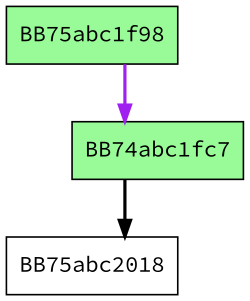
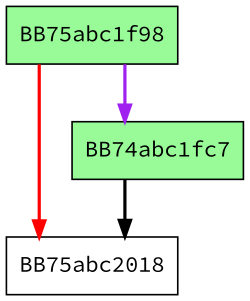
none -> (39, 143)
